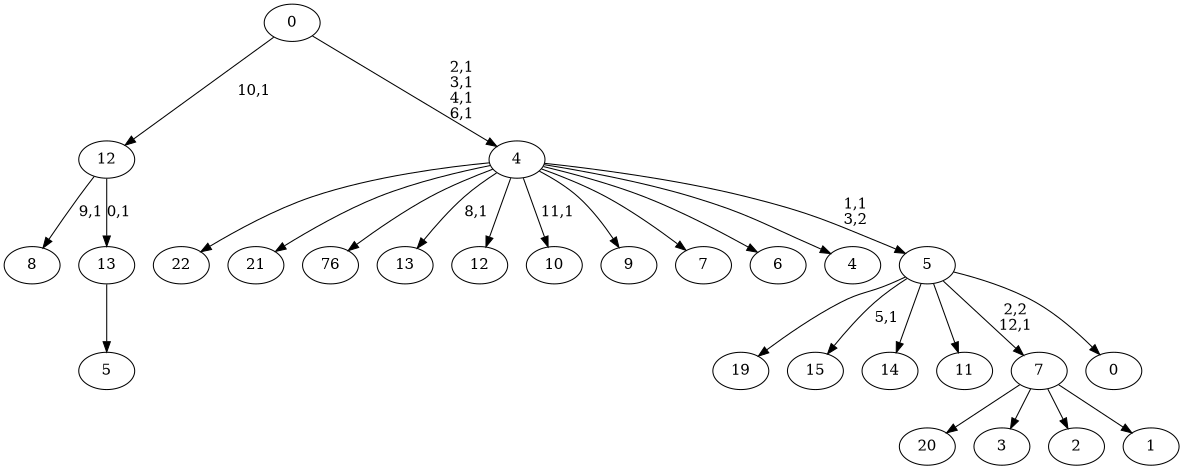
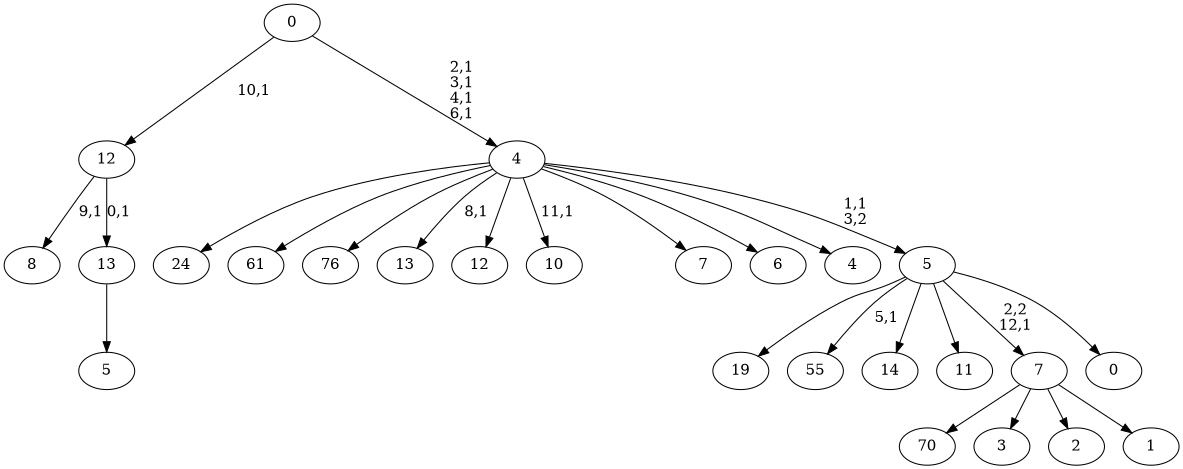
(181, 265) -> (181, 265)
(256, 265) -> (256, 265)
(629, 265) -> none
(815, 371) -> (815, 371)
(927, 447) -> (927, 447)
